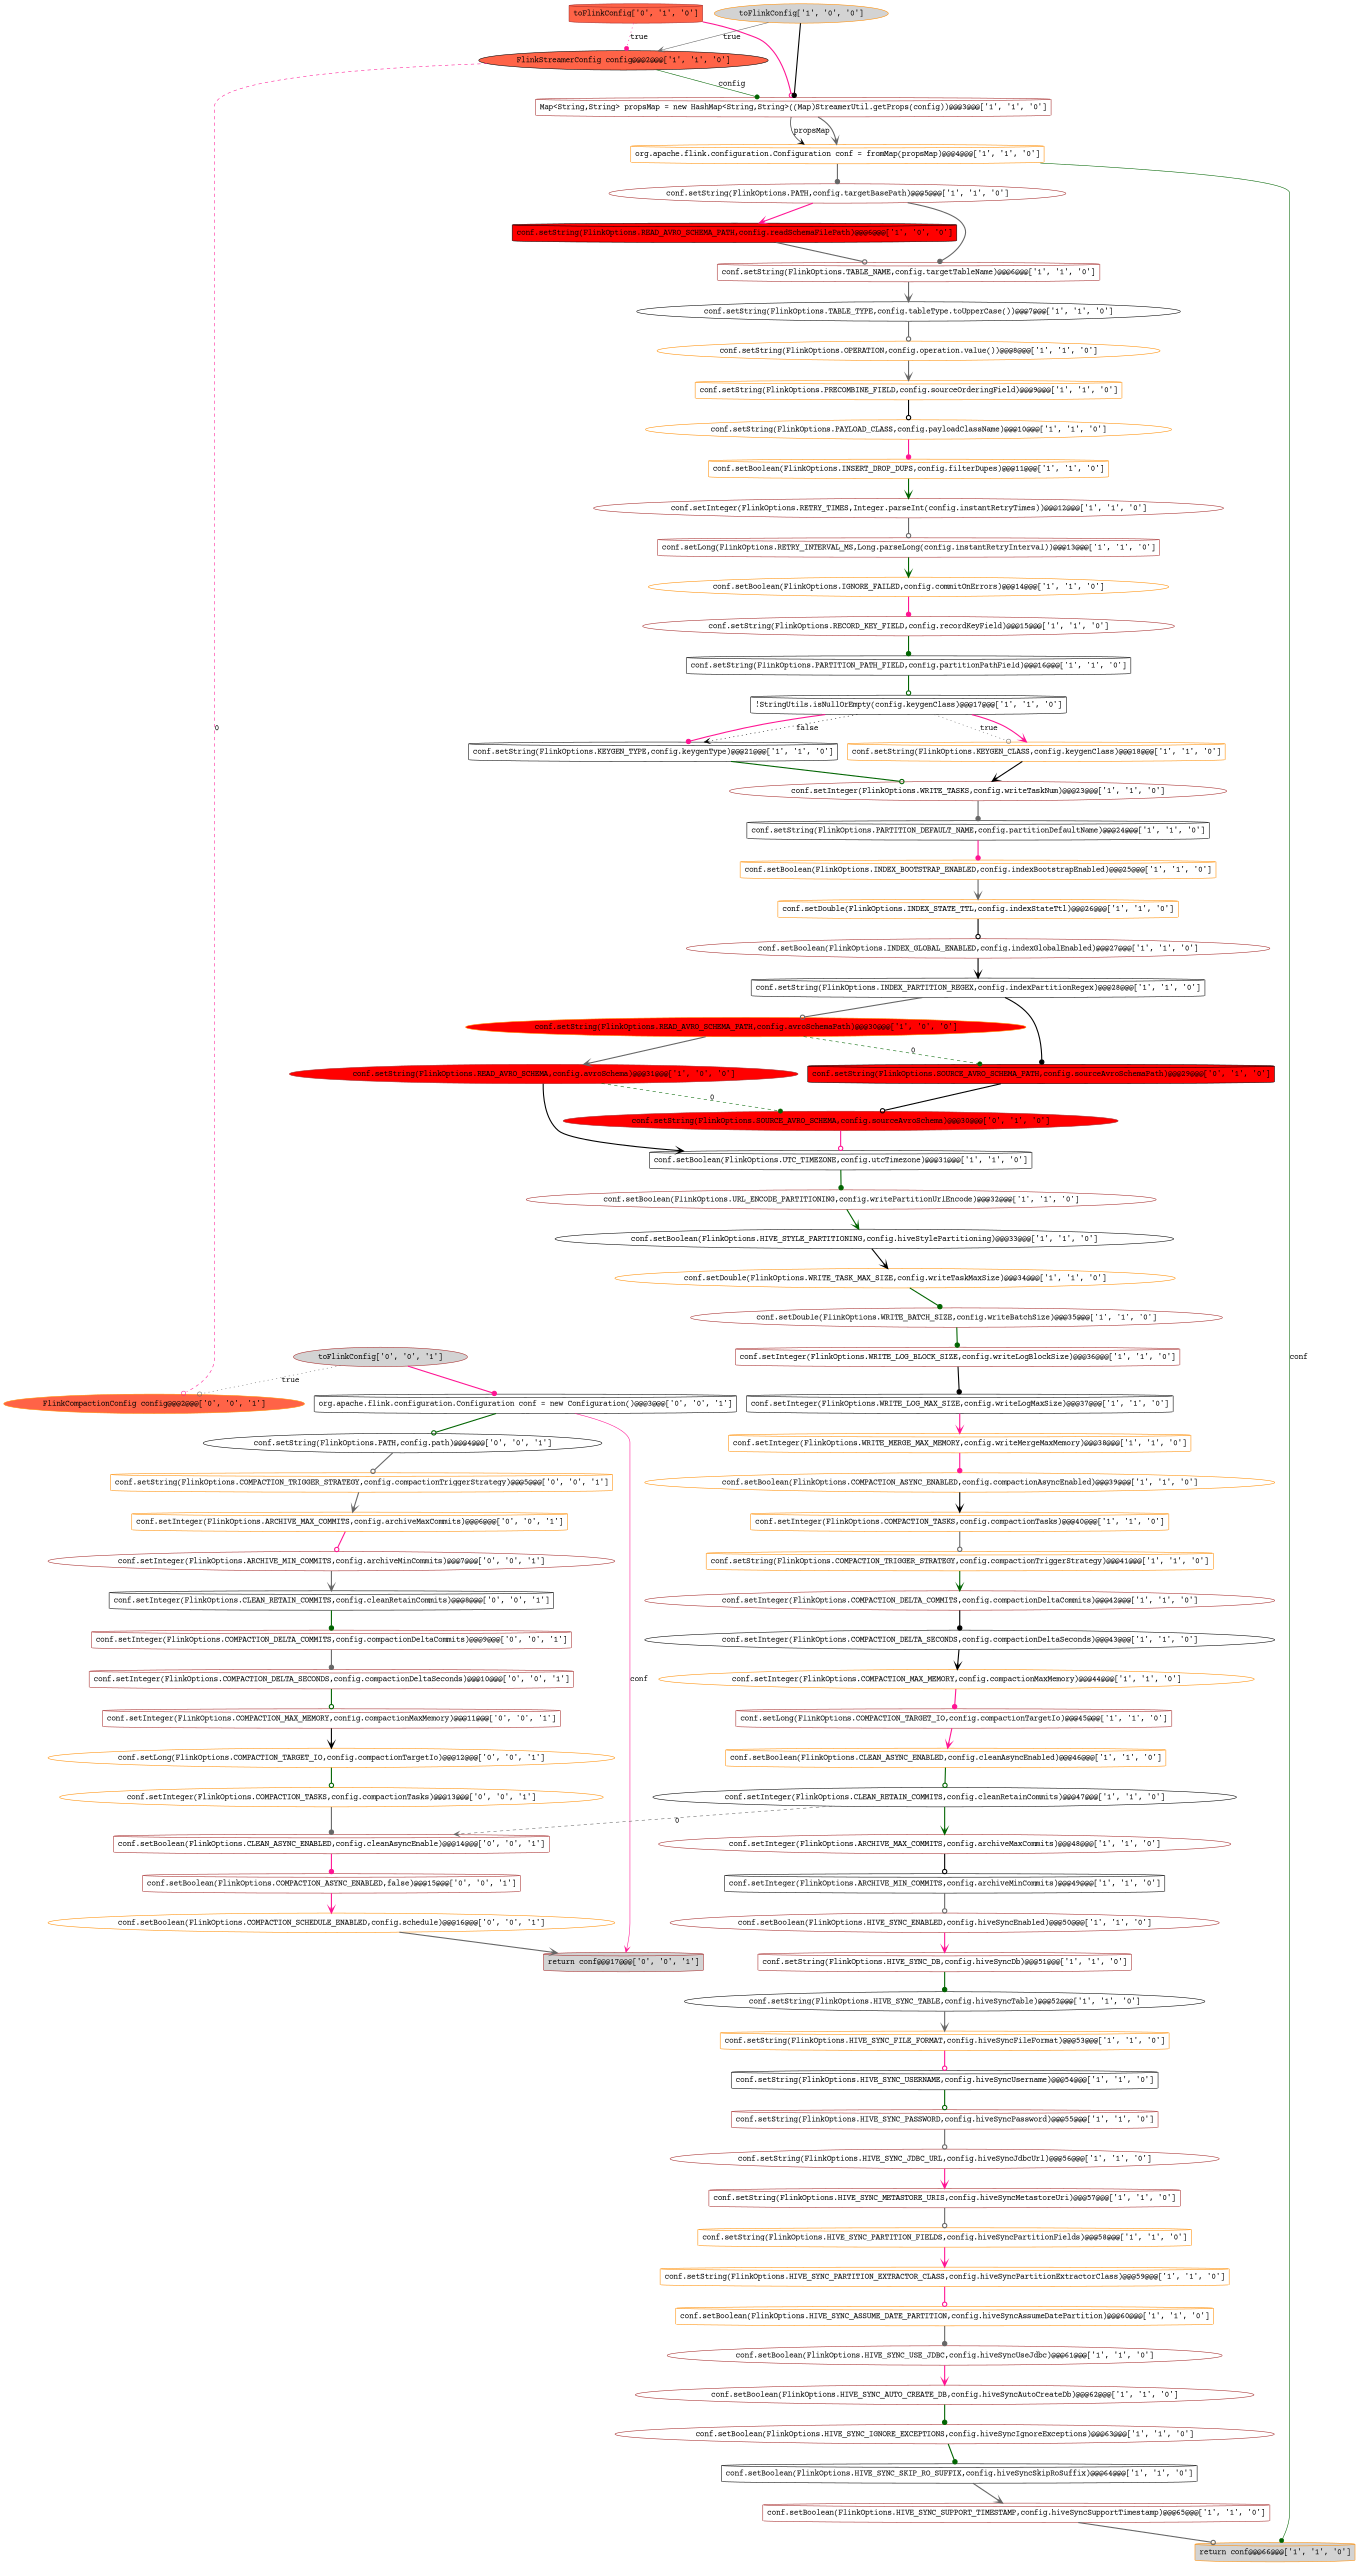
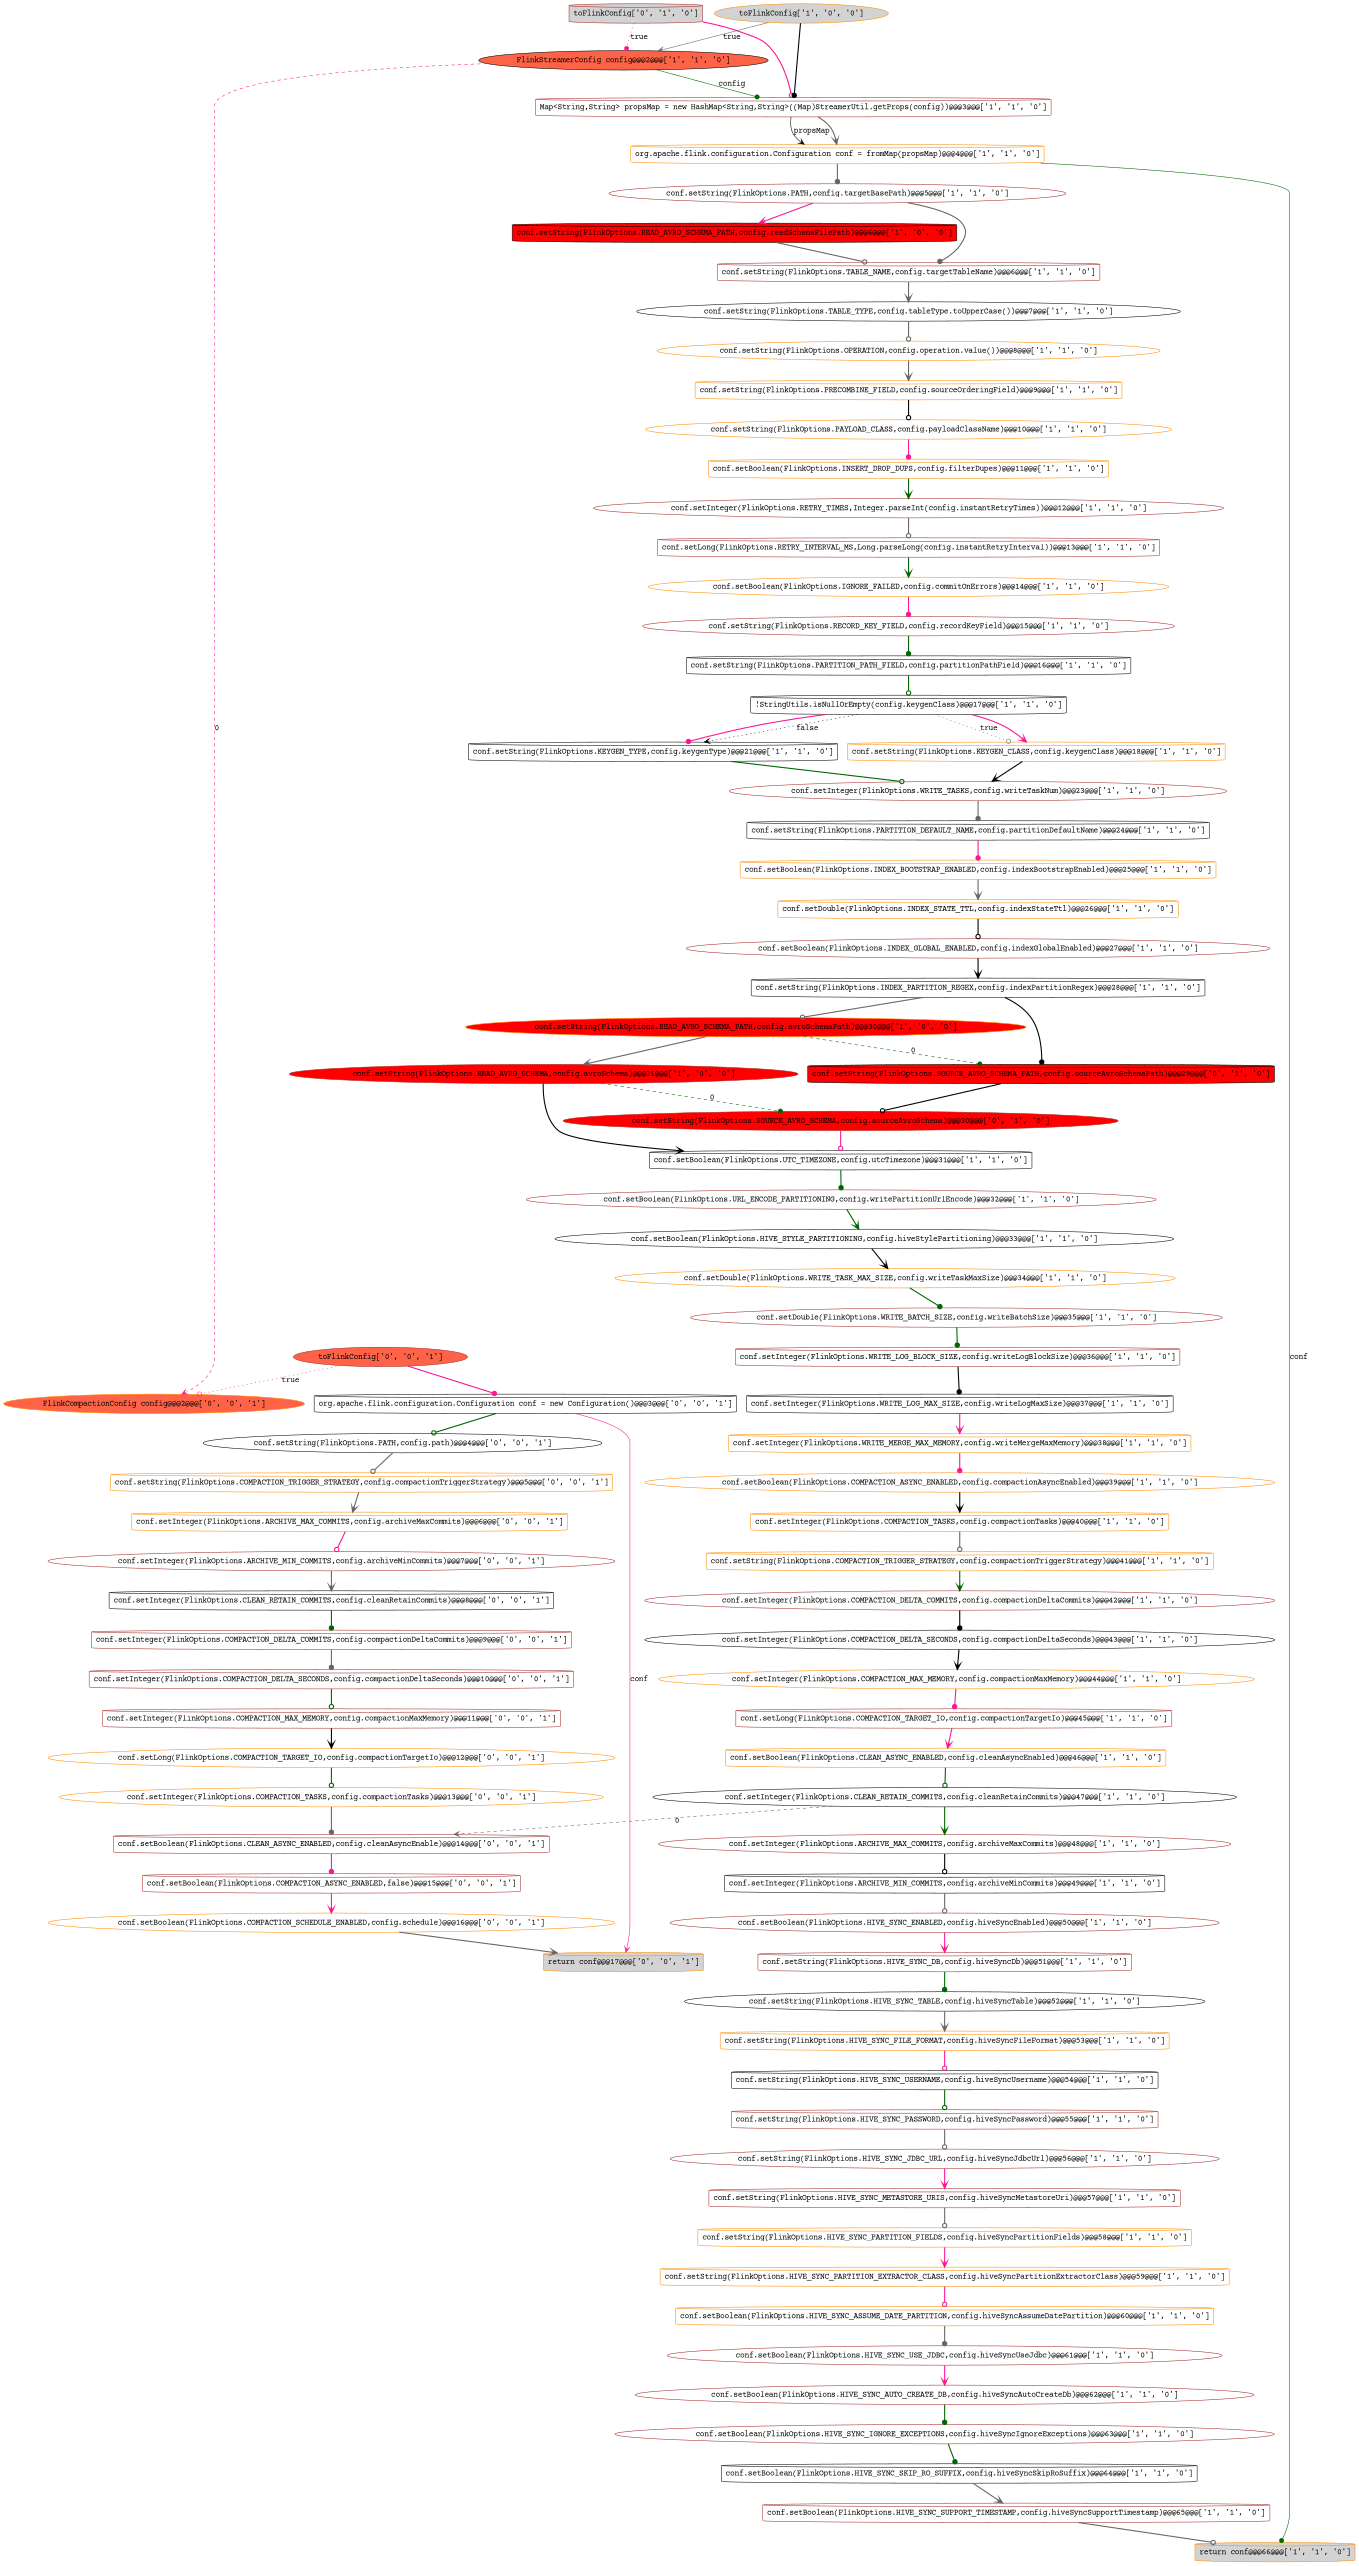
(636, 13) -> (636, 13)
(214, 615) -> (214, 615)
(380, 1357) -> (380, 1357)
(271, 1380) -> (271, 1380)
(623, 1962) -> (623, 1962)
